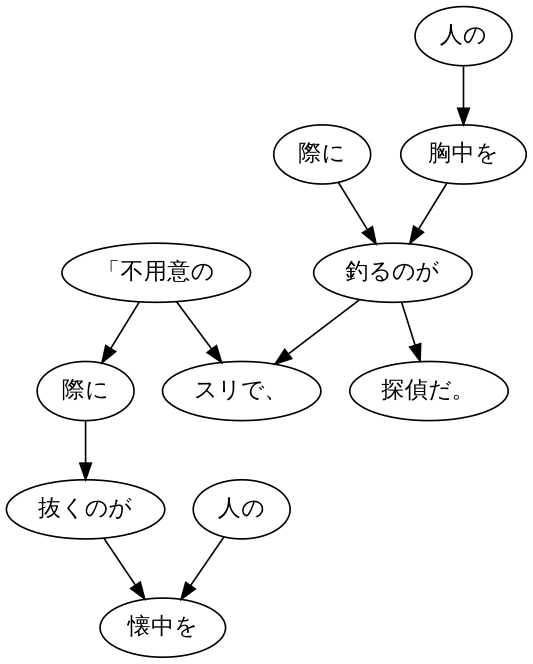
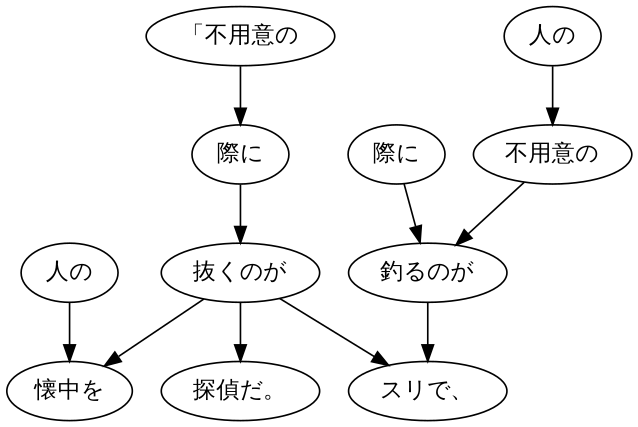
(464, 154) -> (553, 154)
(408, 324) -> (240, 324)
(194, 325) -> (327, 328)
